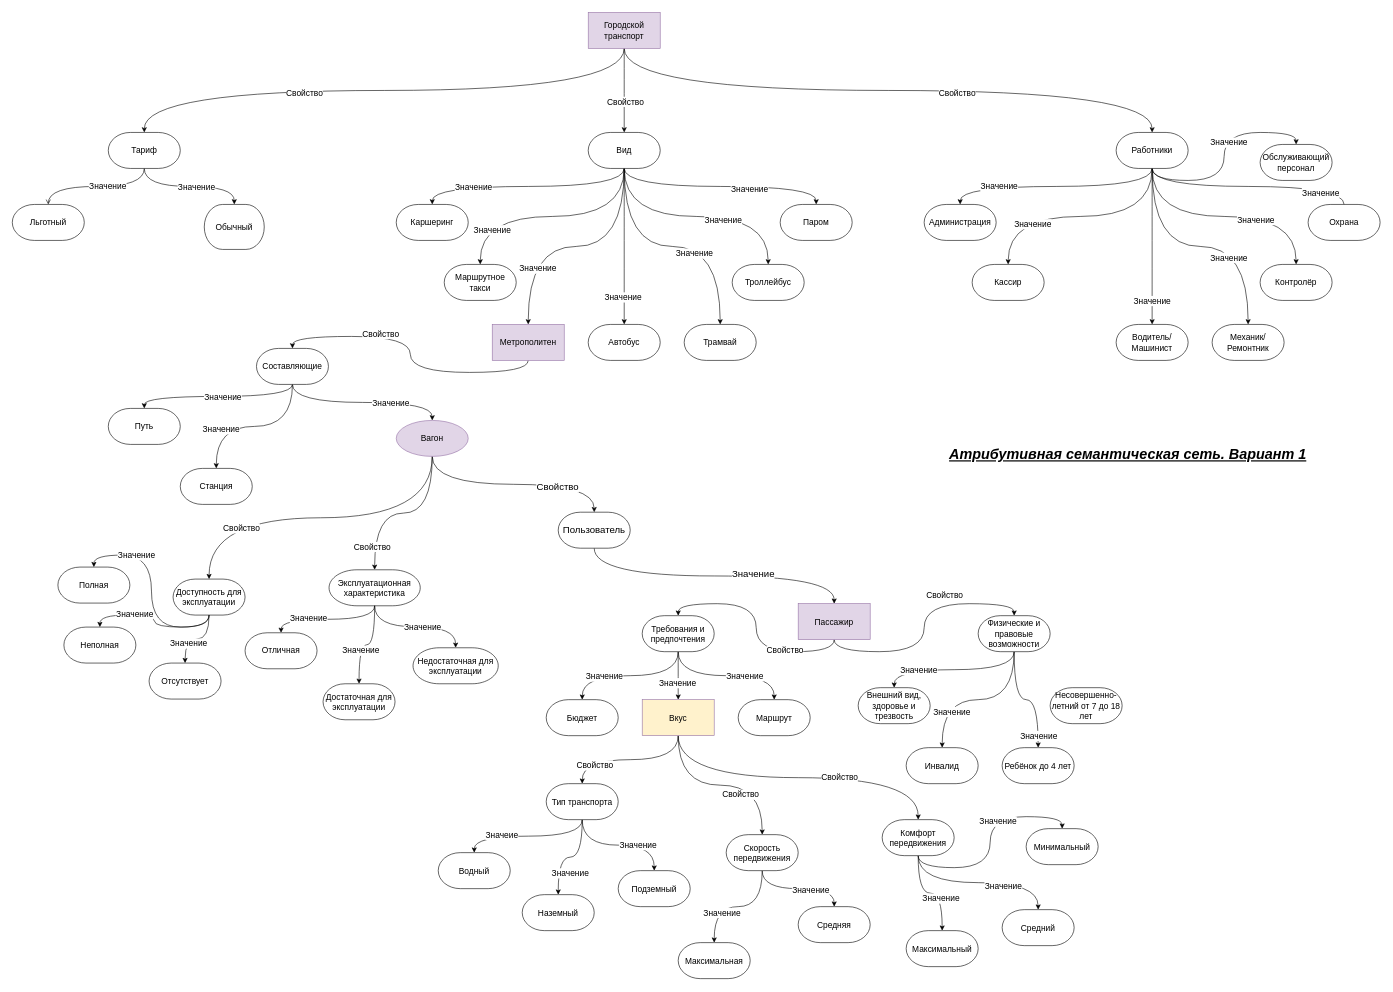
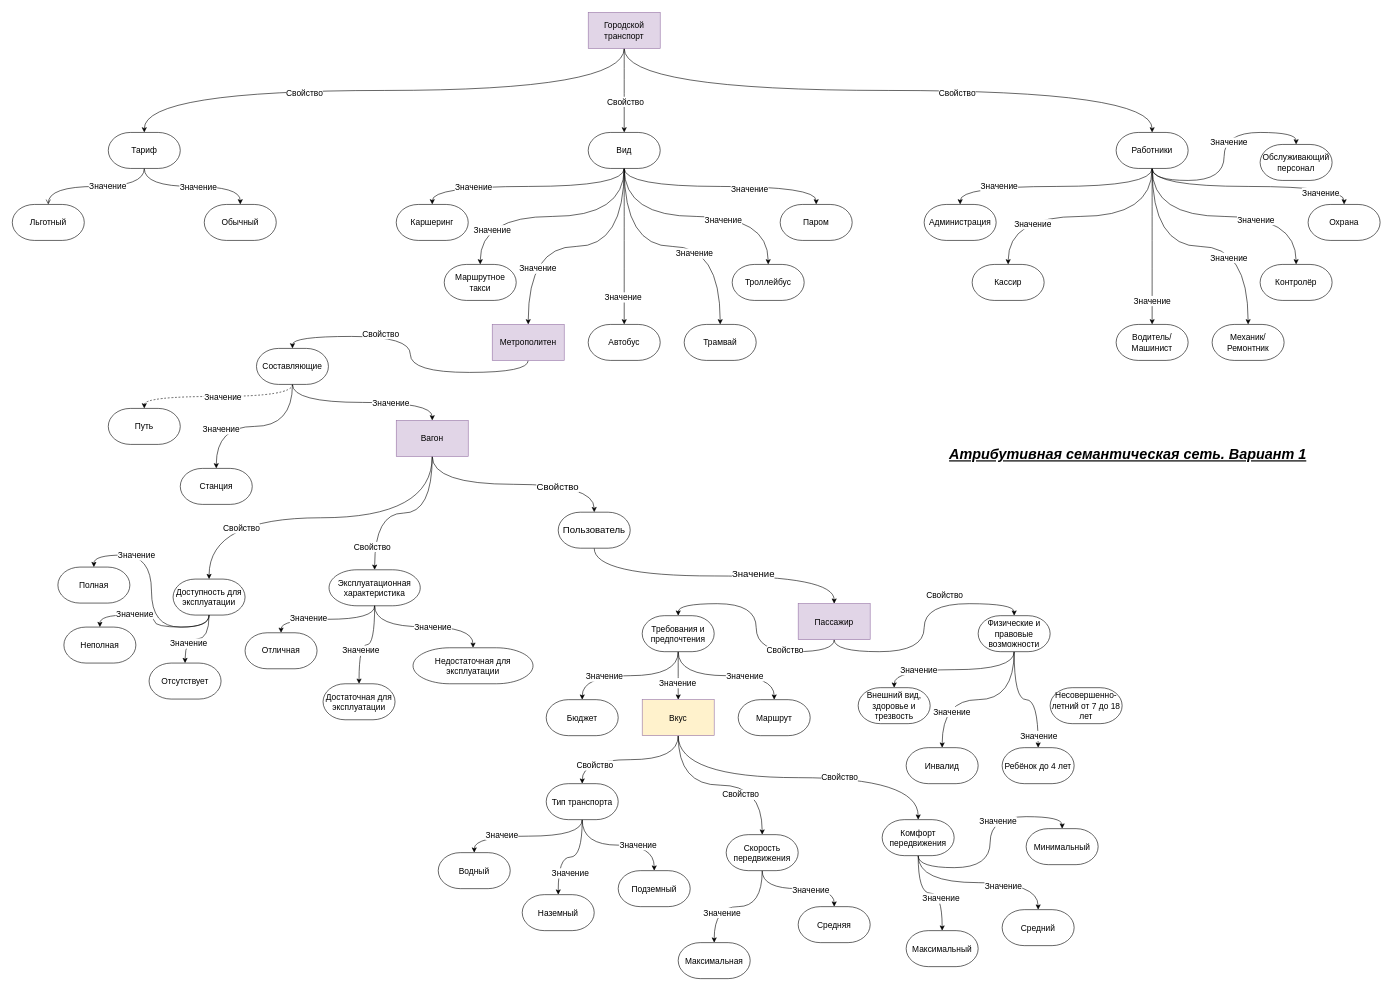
(1342, 199) -> (1341, 196)
(234, 227) -> (240, 222)
(175, 397) -> (175, 397)
(432, 438) -> (432, 438)
(456, 666) -> (473, 666)
